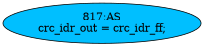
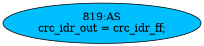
(102, 23) -> (102, 23)
